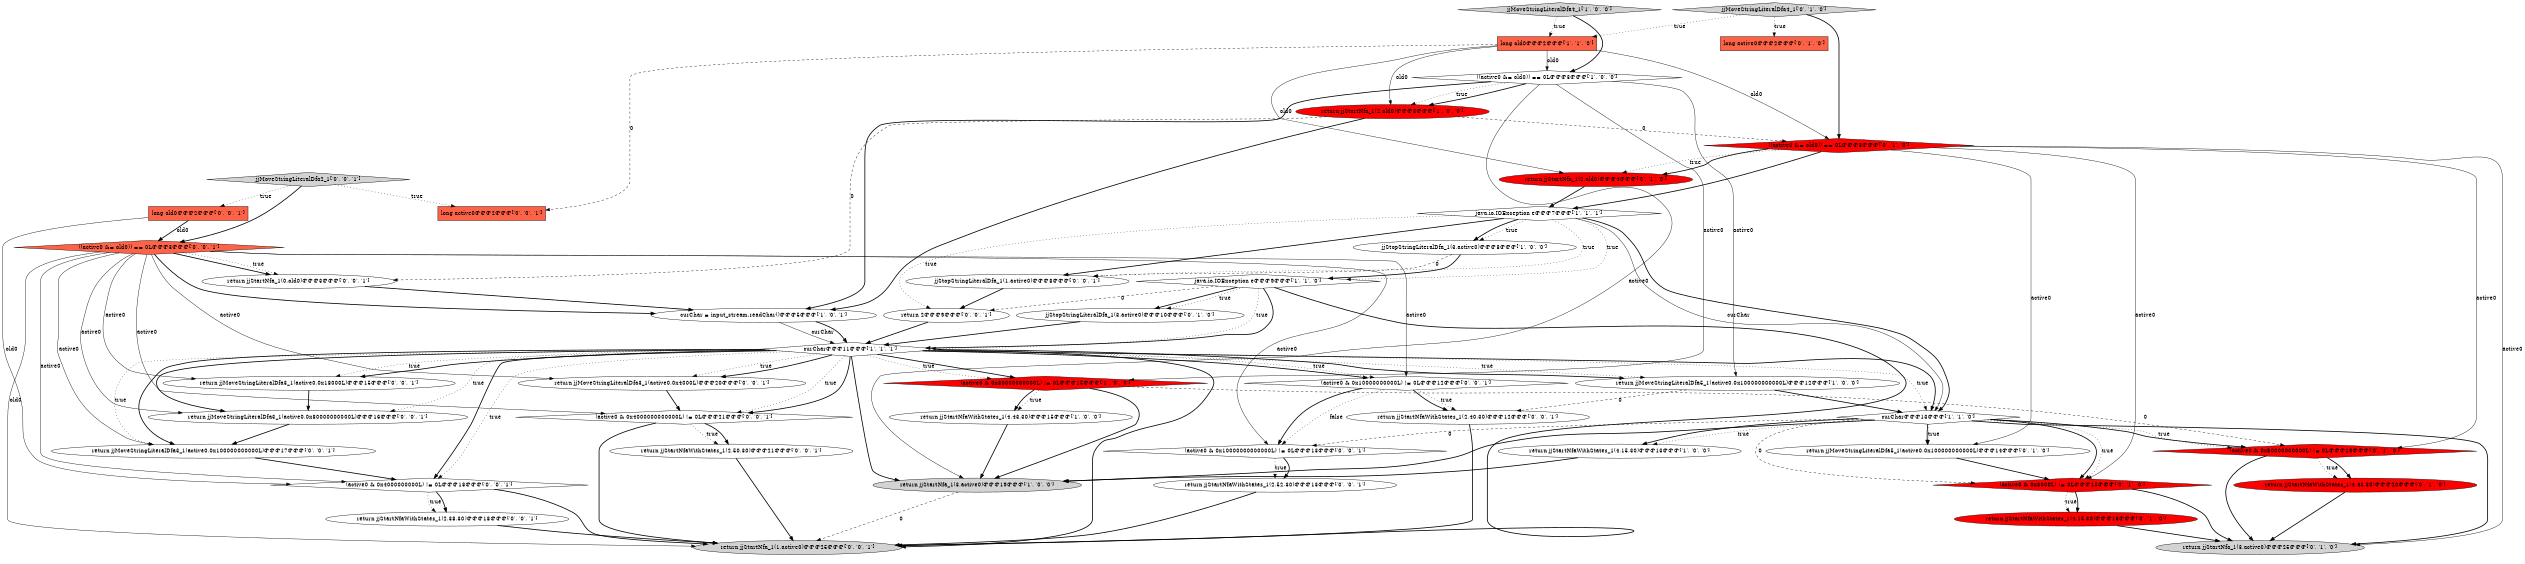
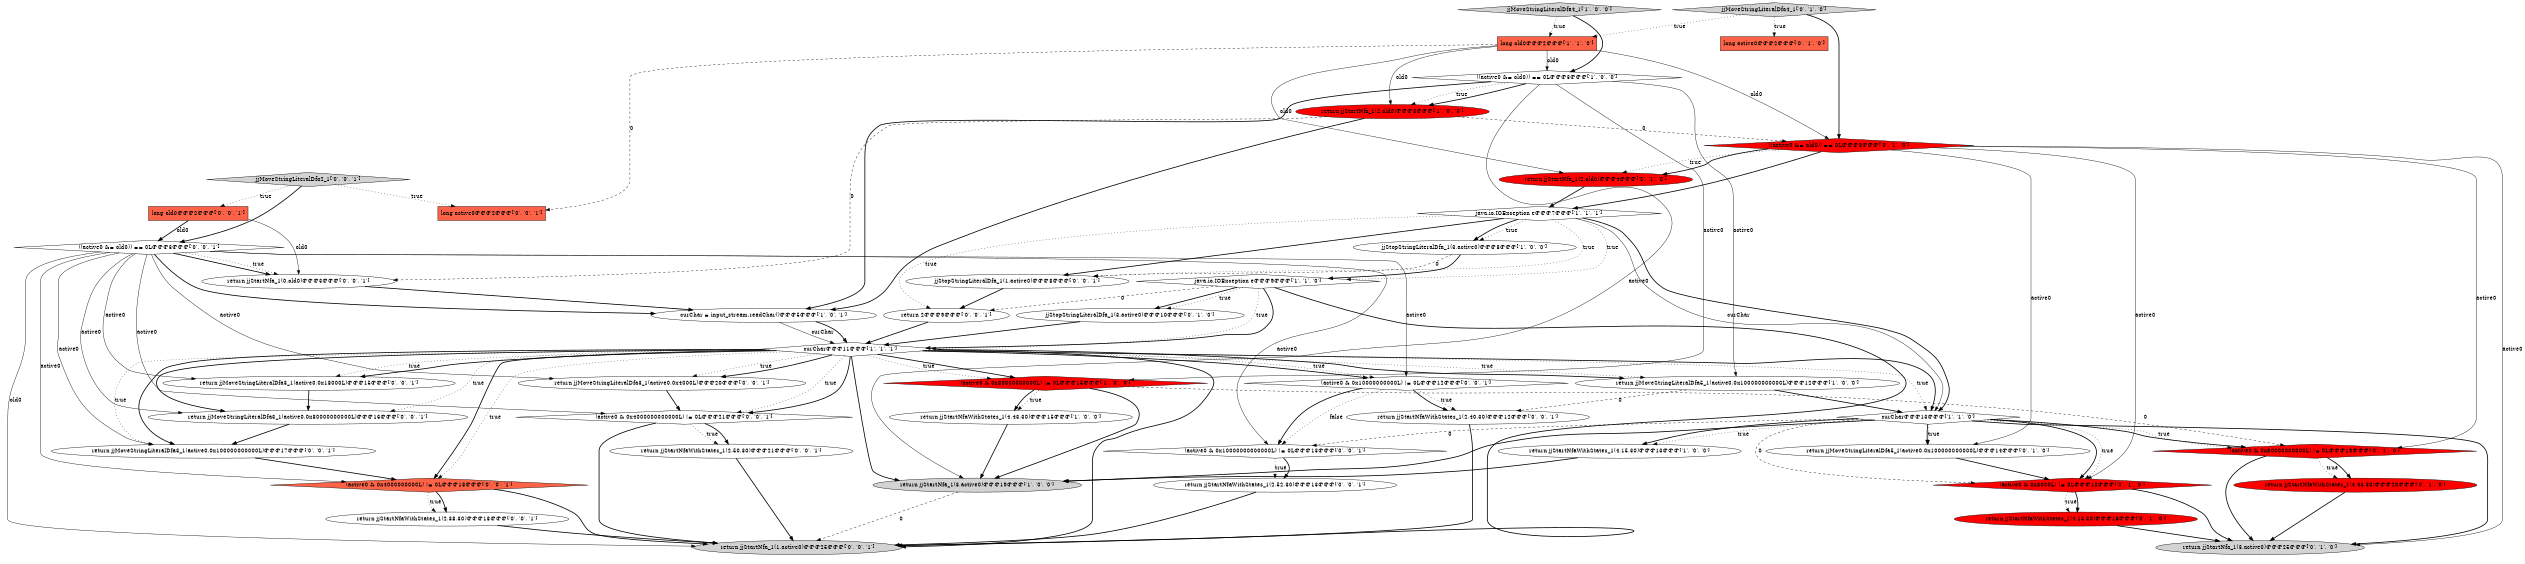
(149, 247) -> (149, 247)
(22, 404) -> (283, 236)
(429, 485) -> (429, 485)
